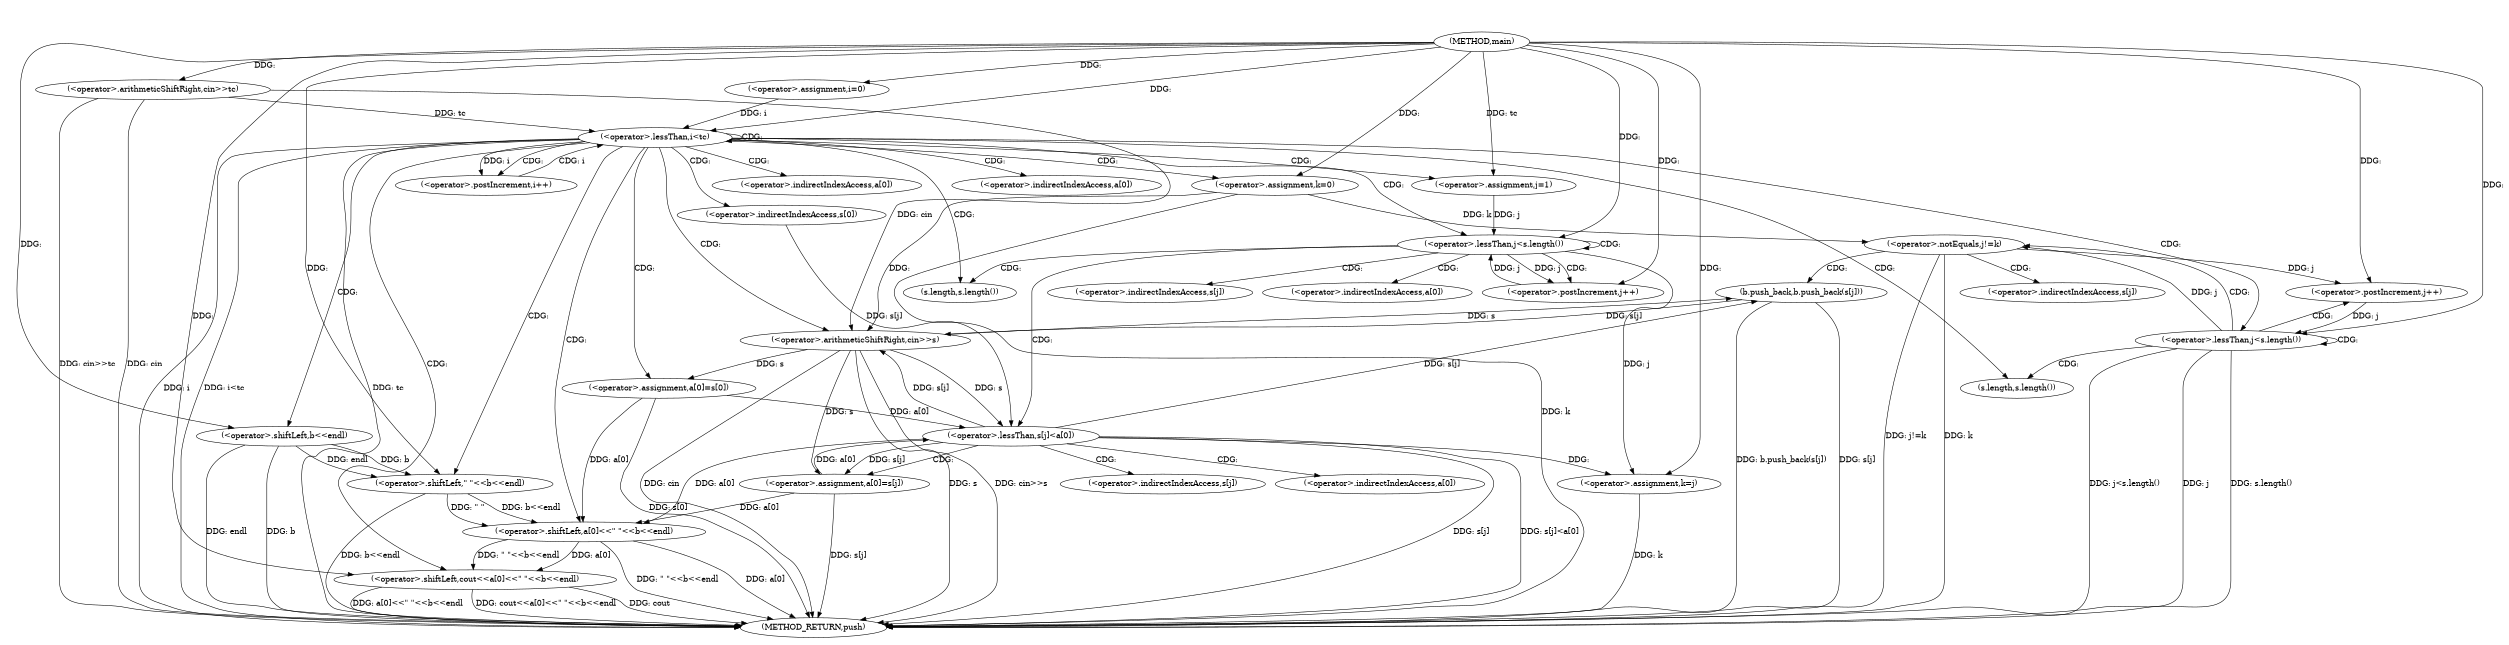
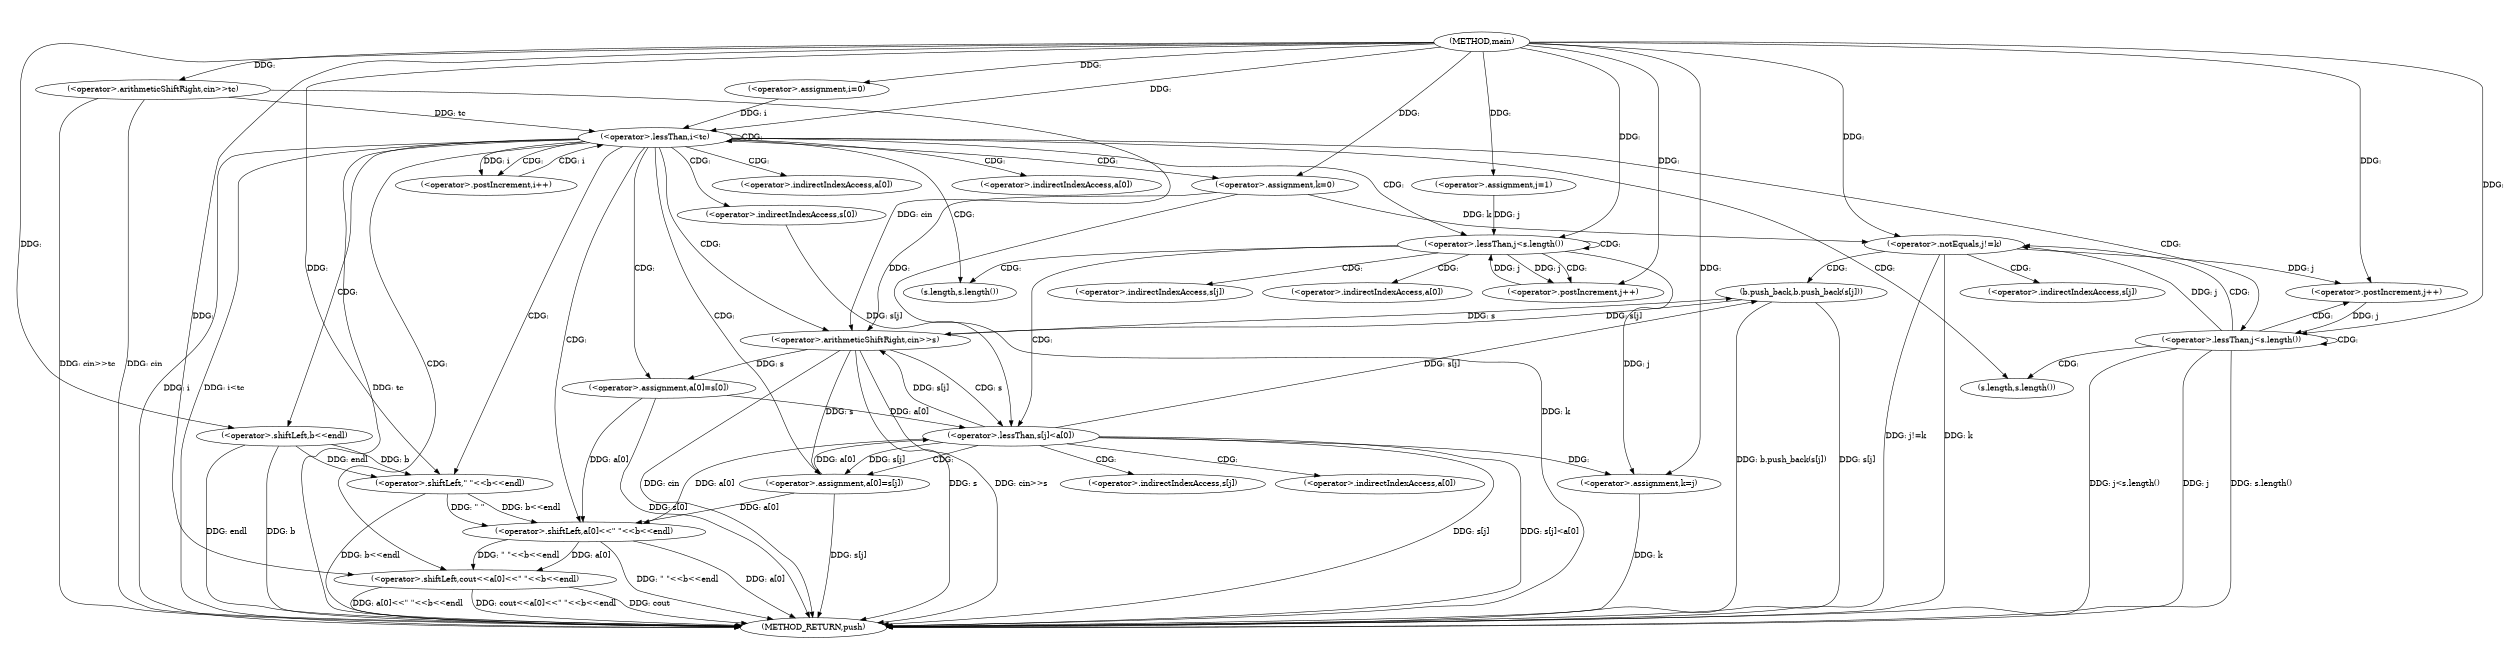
none -> (1776, 63)
(1502, 114) -> (1502, 114)
(1150, 156) -> (713, 319)
(989, 388) -> (989, 388)
